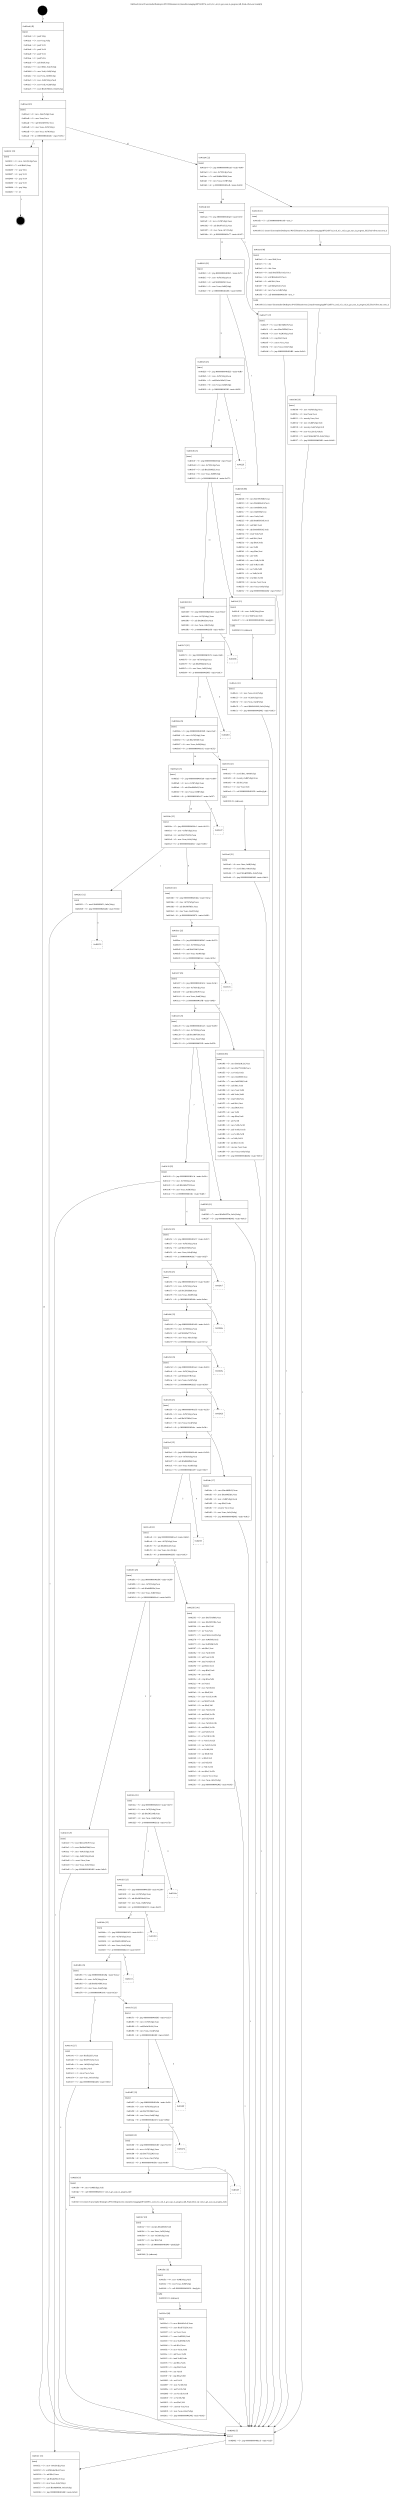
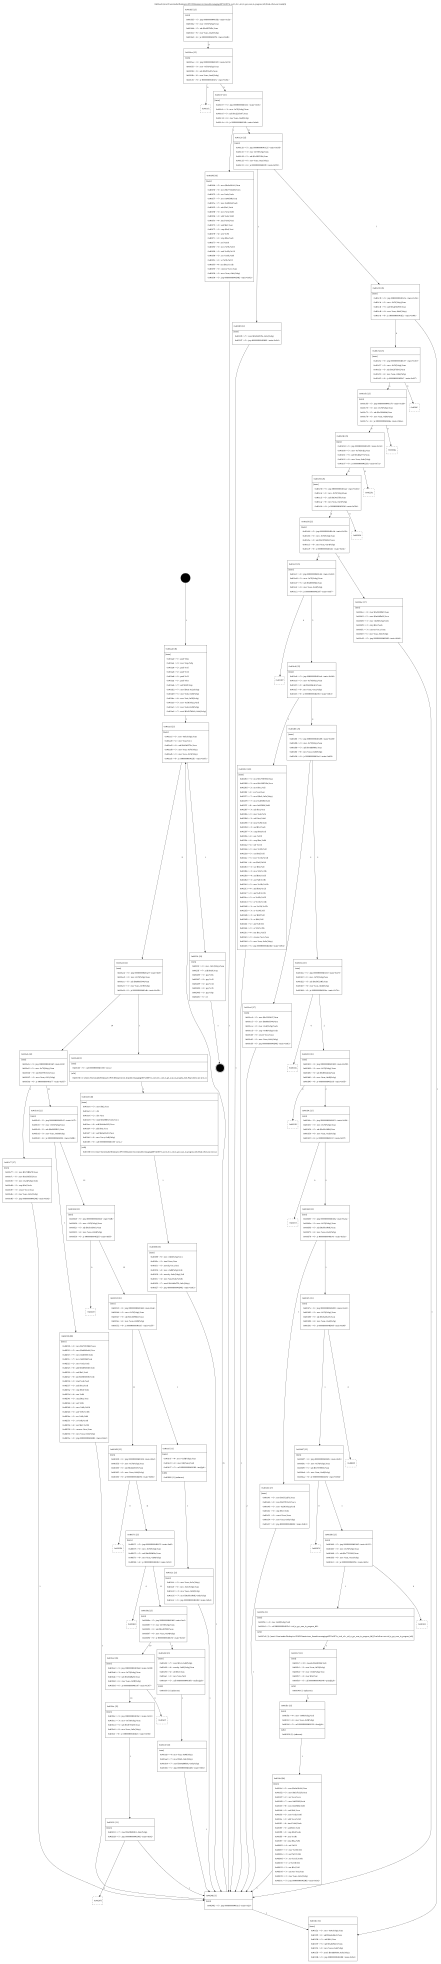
(187, 865) -> none
